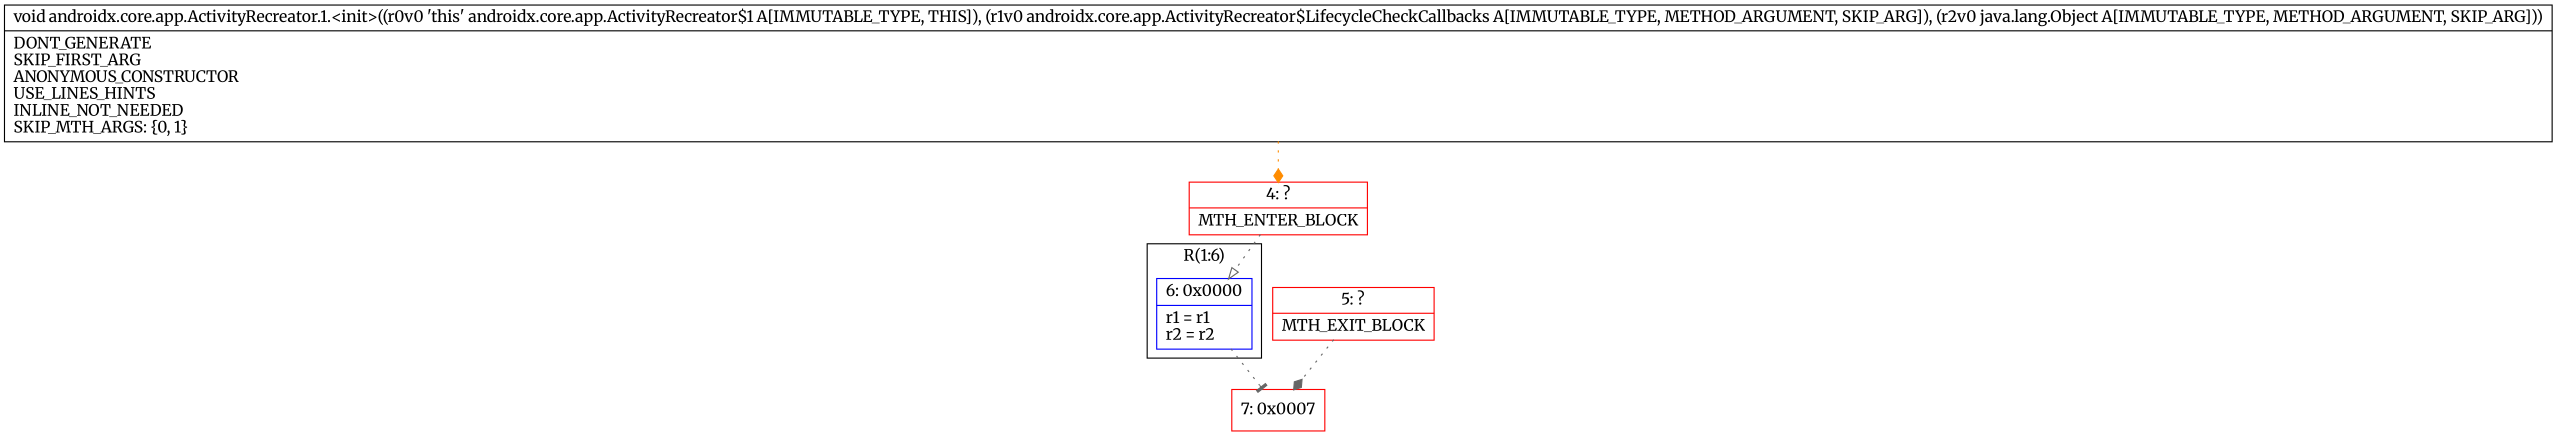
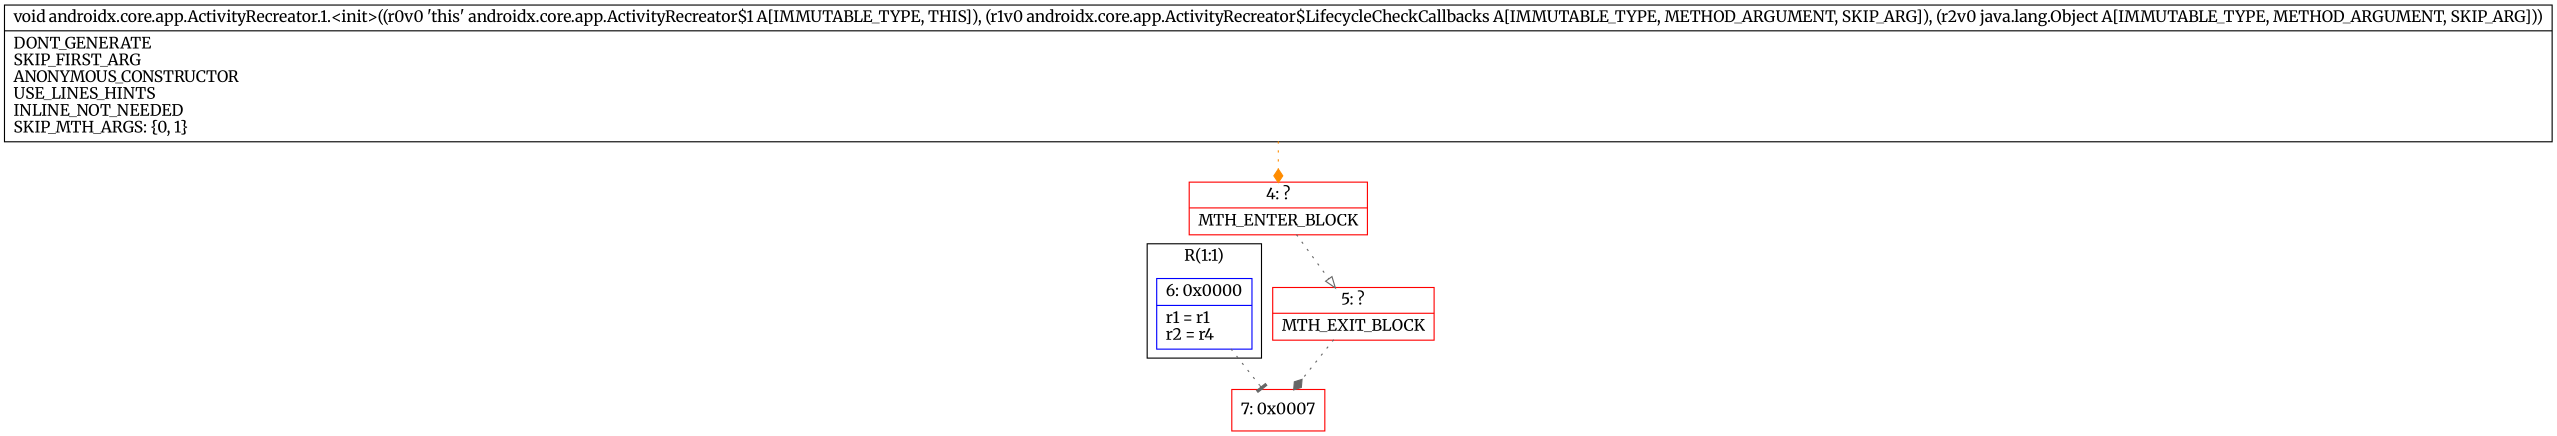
(1248, 252) -> (1313, 257)
(1204, 257) -> (1204, 257)
(1190, 335) -> (1190, 335)
